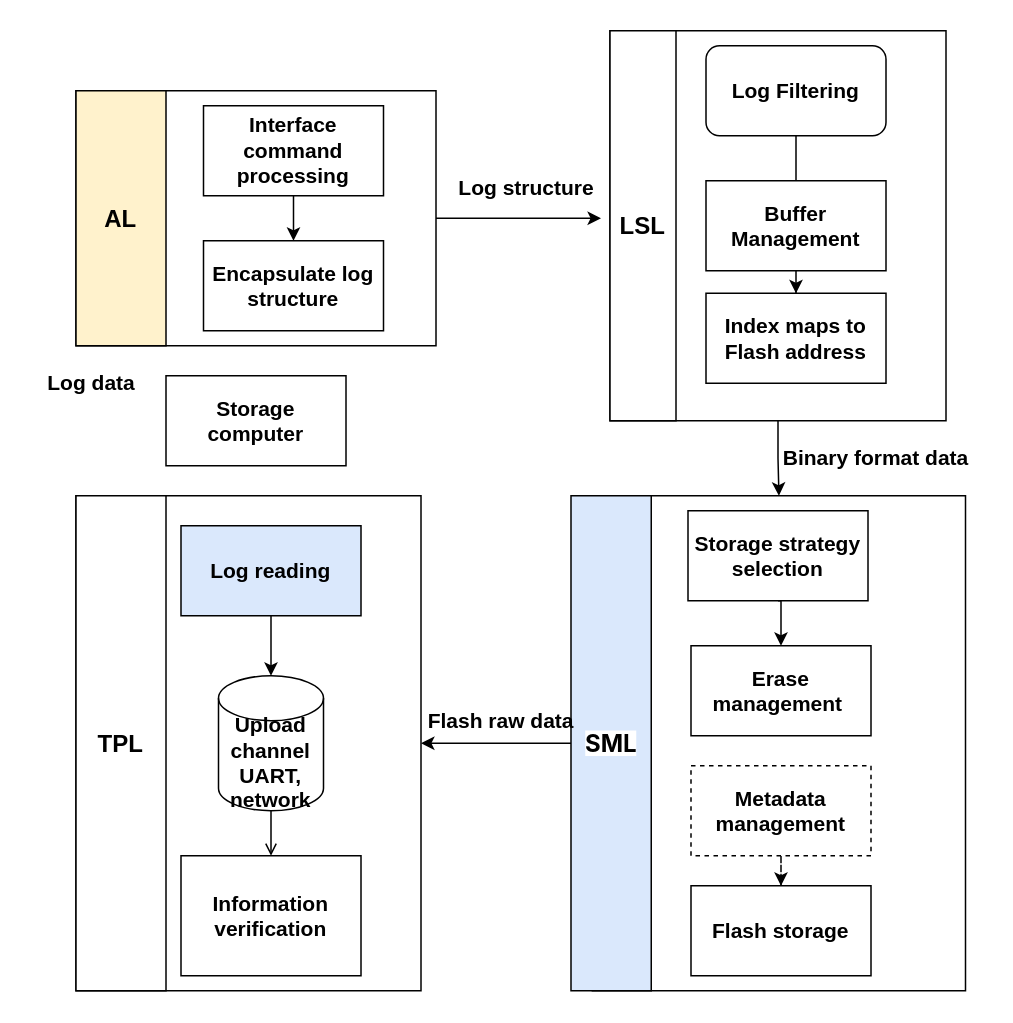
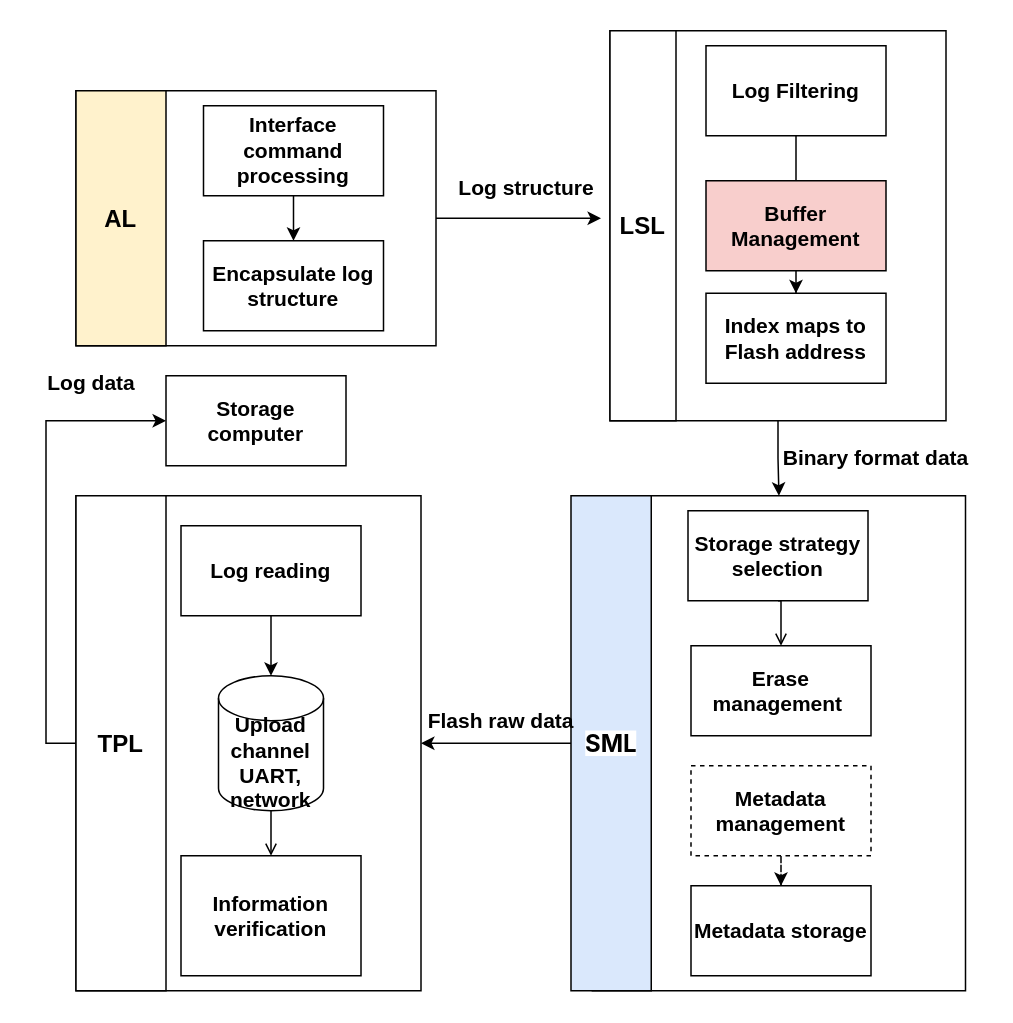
(796, 91) -> (796, 91)
(796, 226) -> (796, 226)
none -> (46, 542)
(271, 571) -> (271, 571)
(781, 634) -> (781, 636)
(781, 931) -> (781, 931)
